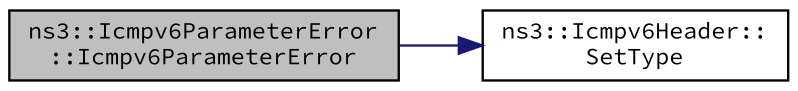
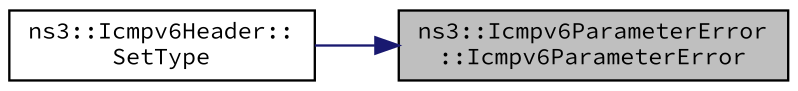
(429, 45) -> (345, 45)
